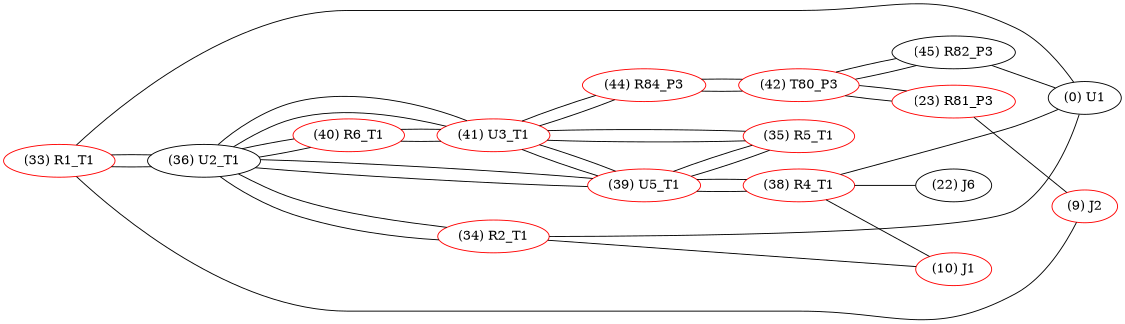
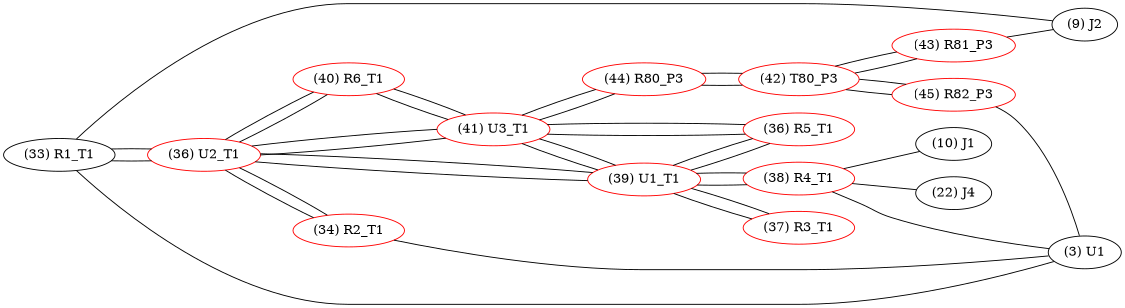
(954, 52) -> (954, 95)
(644, 85) -> (644, 79)
(1085, 98) -> (1085, 252)
(954, 102) -> (954, 46)
(799, 136) -> (799, 129)
(59, 161) -> (59, 155)
(204, 161) -> (204, 155)
(644, 185) -> (644, 179)
(954, 185) -> (954, 193)
(1085, 206) -> (1085, 25)
none -> (799, 228)
(732, 253) -> none
(954, 269) -> (954, 144)
